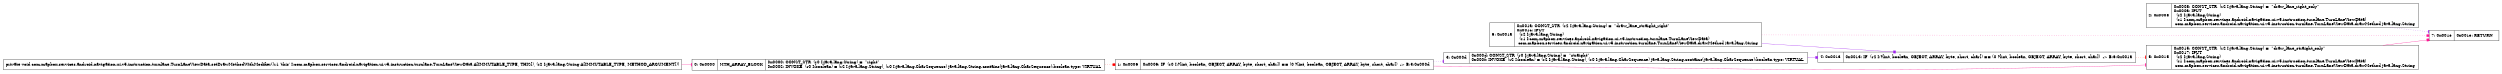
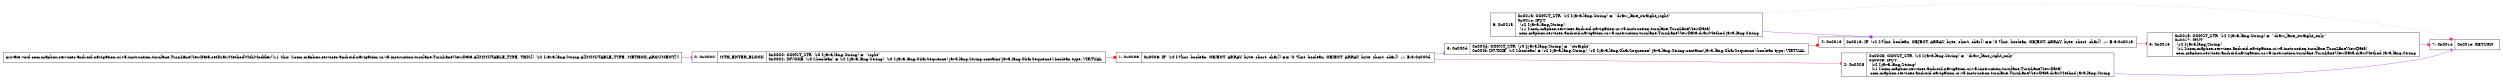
(2409, 30) -> (2283, 73)
(1811, 57) -> (1812, 45)
(2140, 57) -> (2141, 44)
(1438, 61) -> (1439, 53)
(741, 65) -> (742, 57)
(1109, 65) -> (1109, 57)
(1789, 69) -> (1637, 61)
